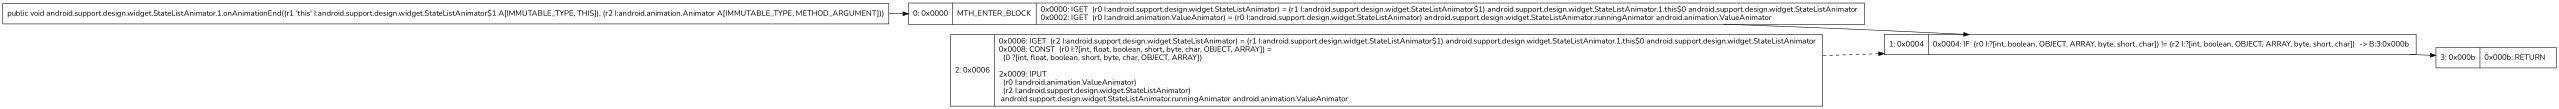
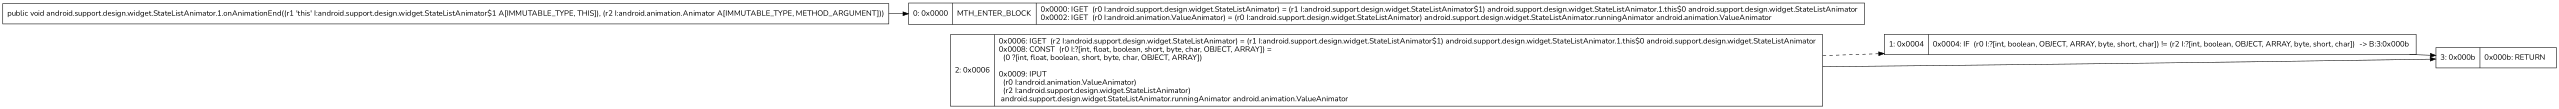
(1844, 29) -> none
none -> (2126, 63)
(1025, 74) -> (1025, 74)
